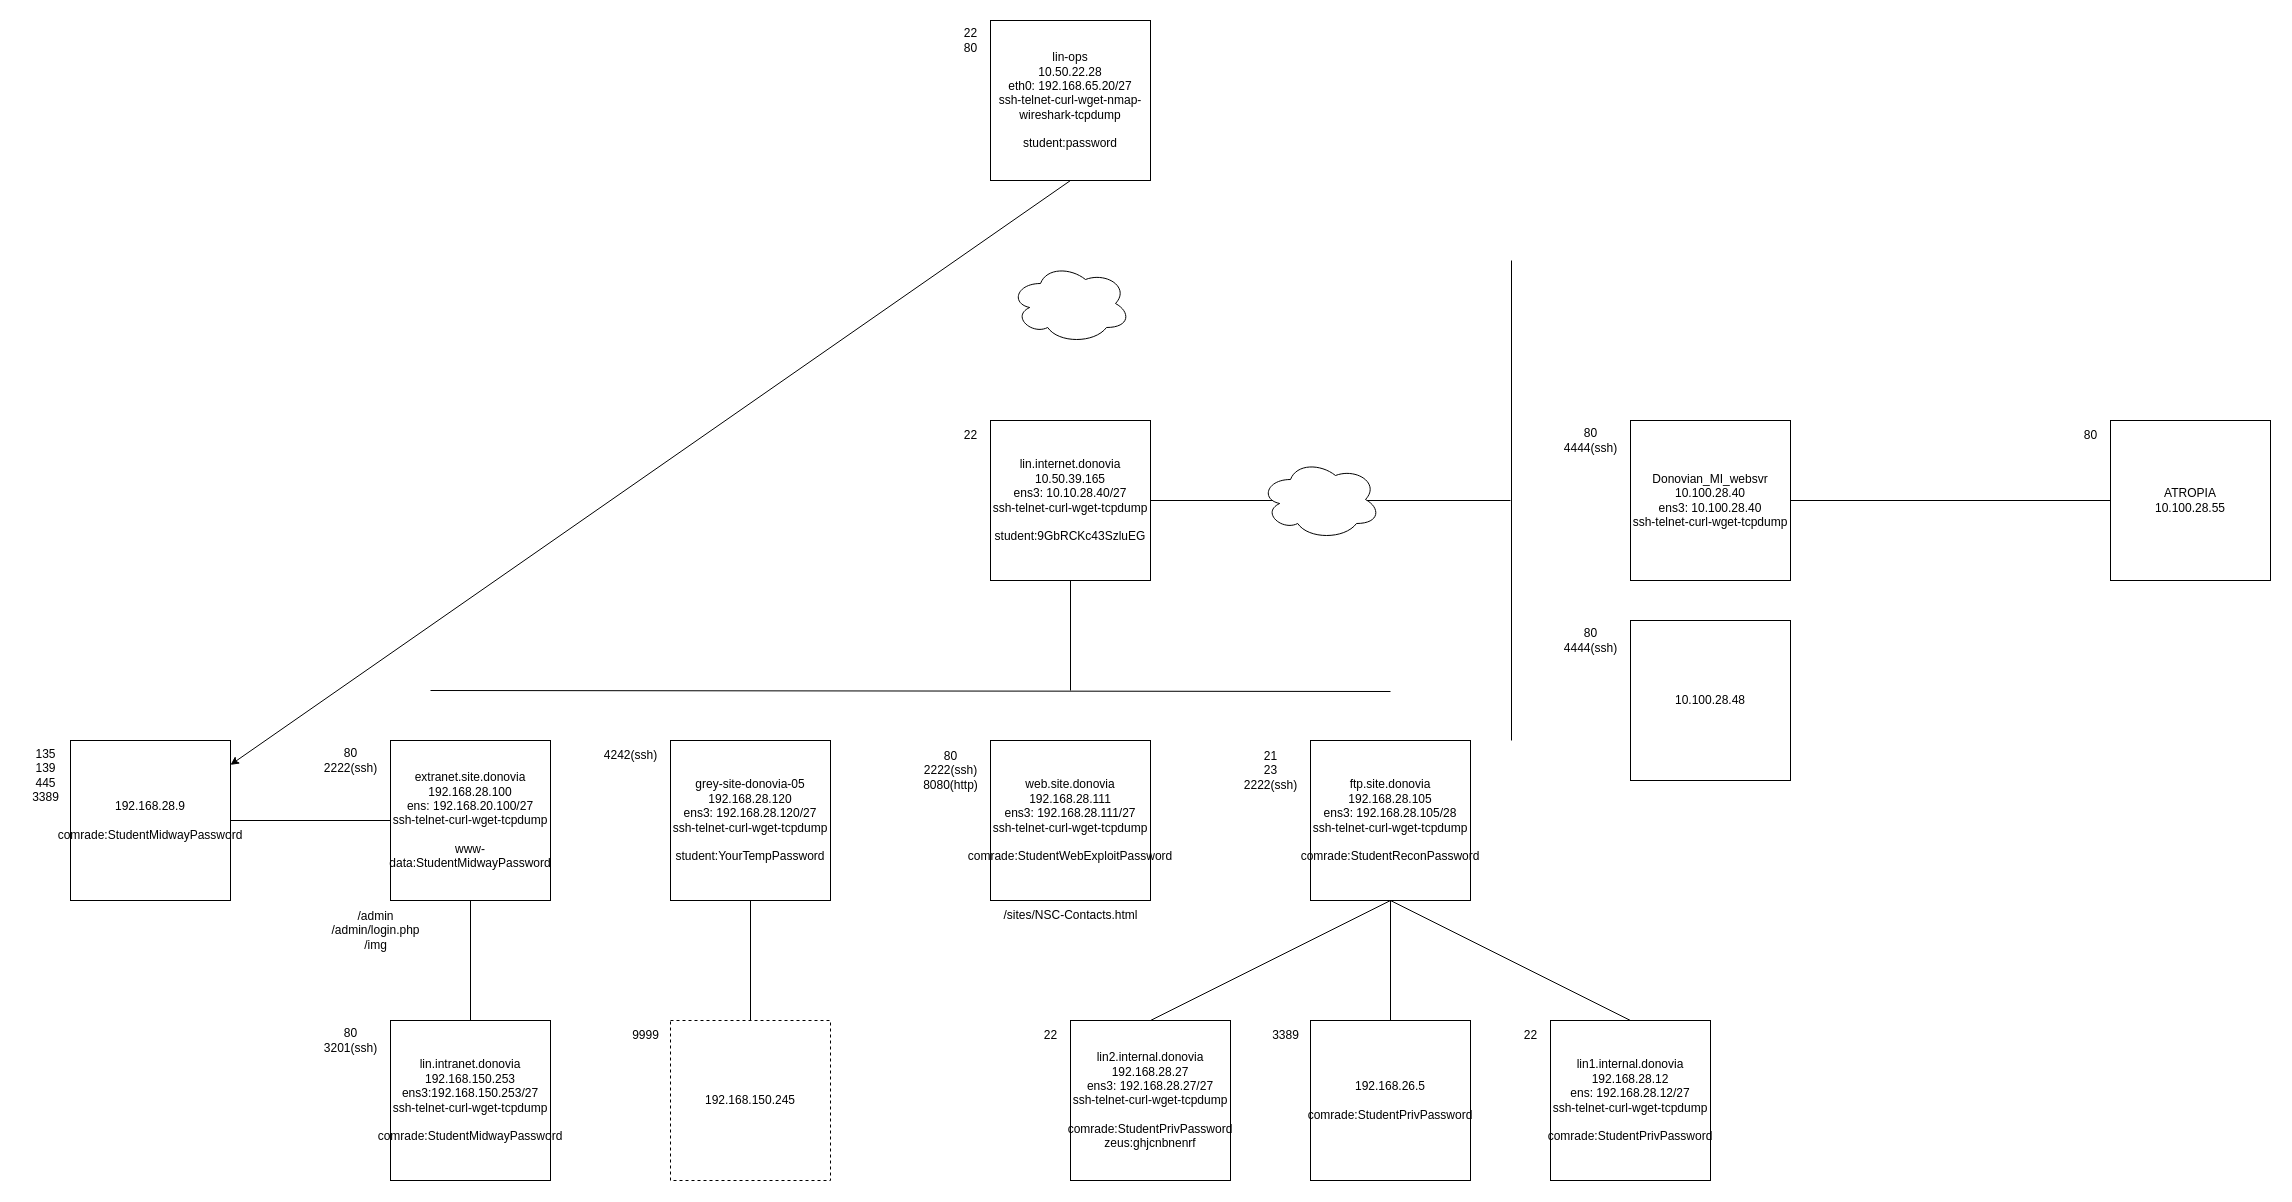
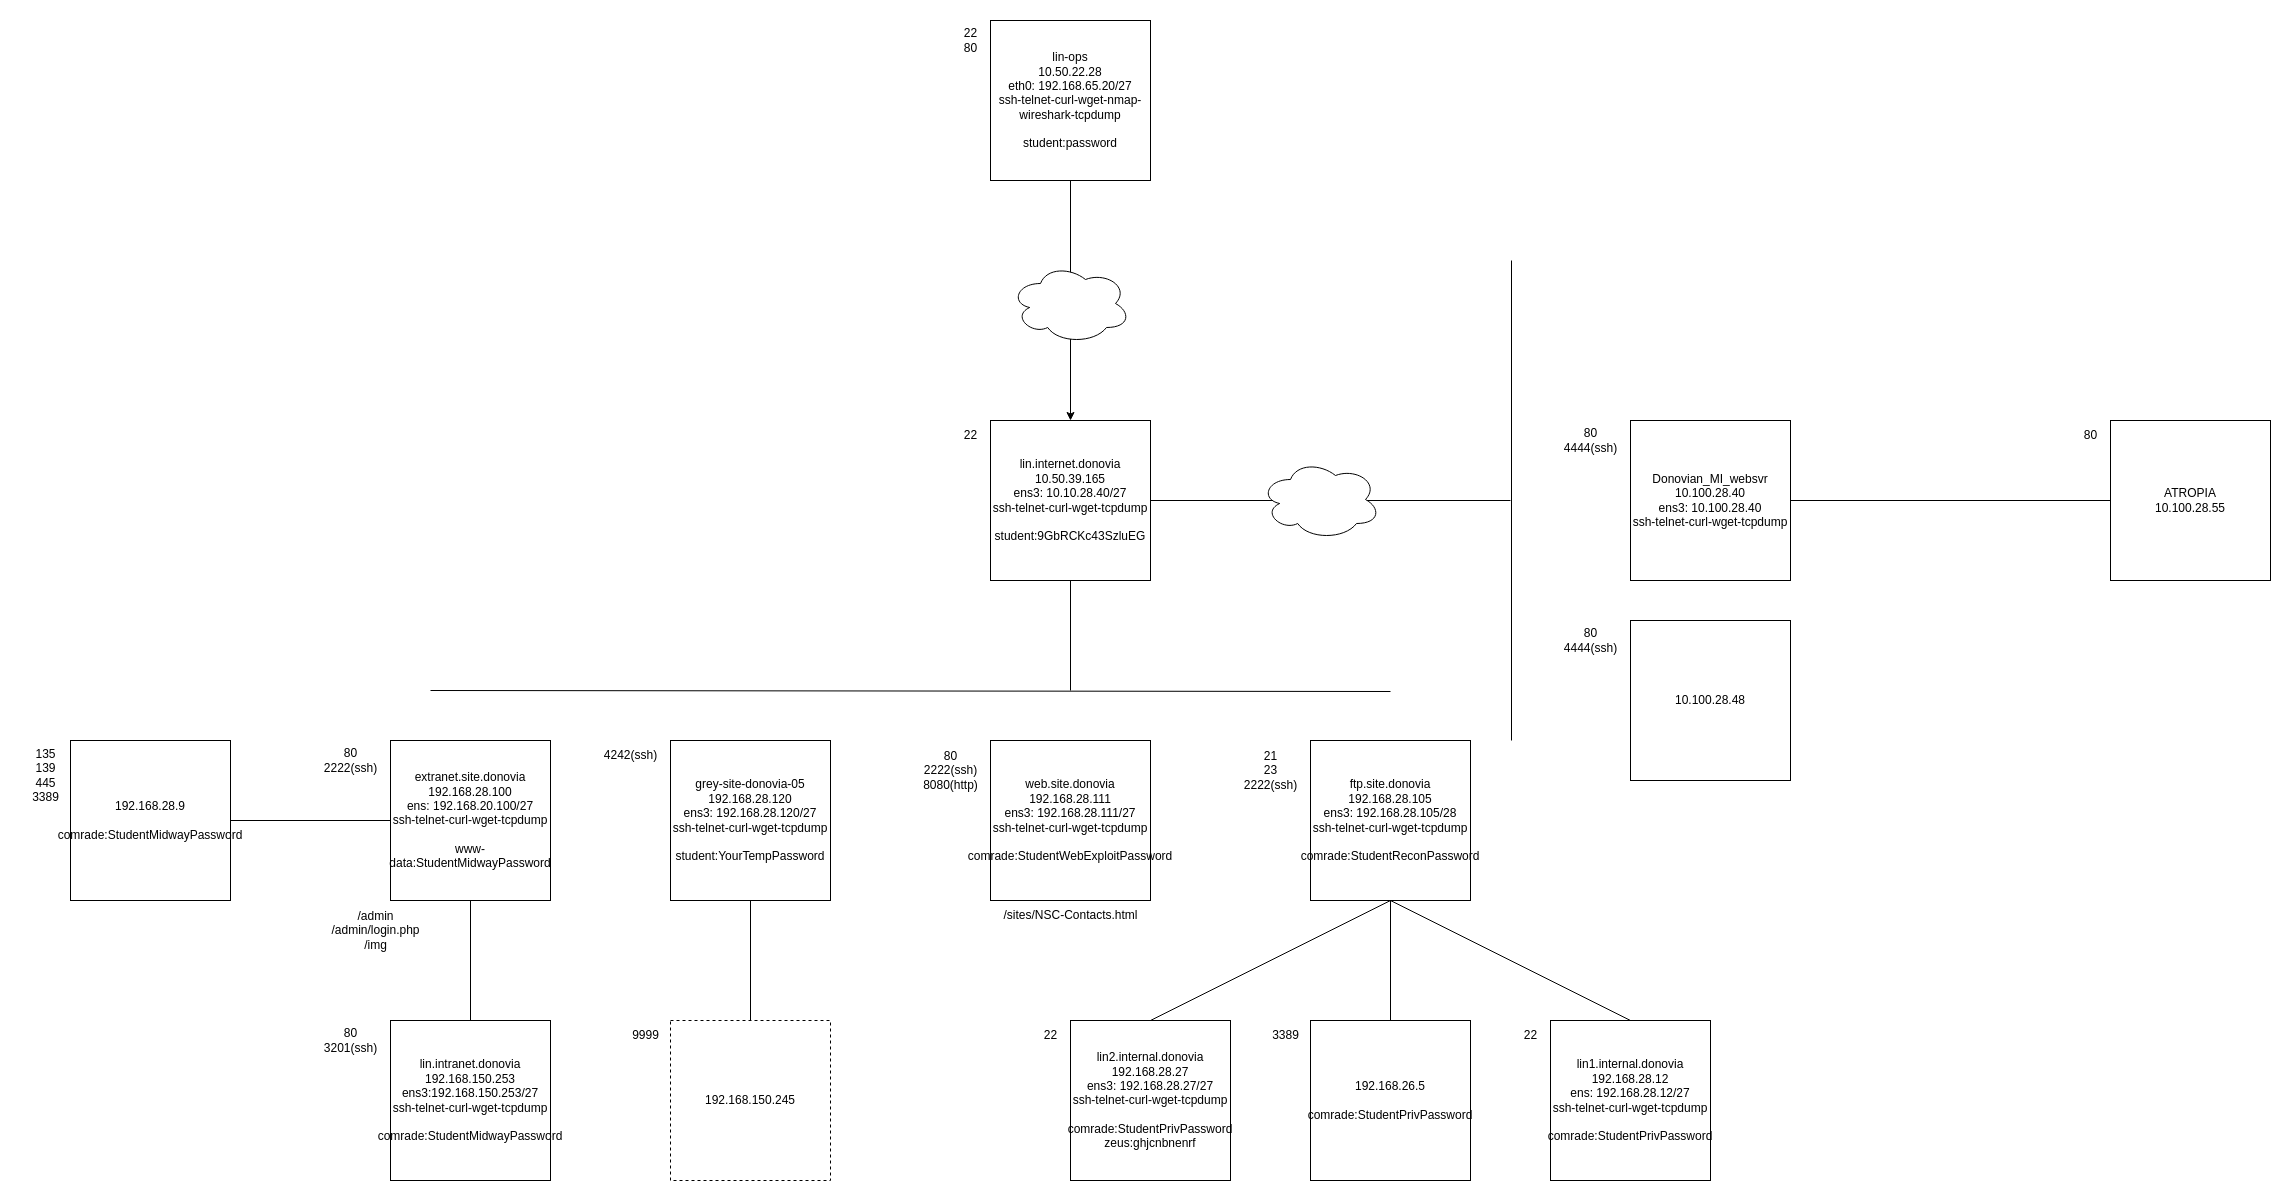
(653, 471) -> (1071, 227)
